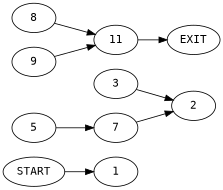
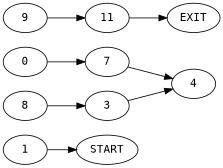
(71, 28) -> (62, 106)
(194, 106) -> (194, 84)
(34, 128) -> (25, 62)
(75, 172) -> (58, 150)
